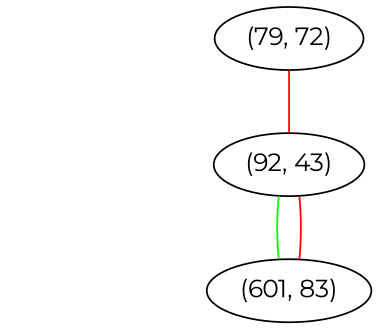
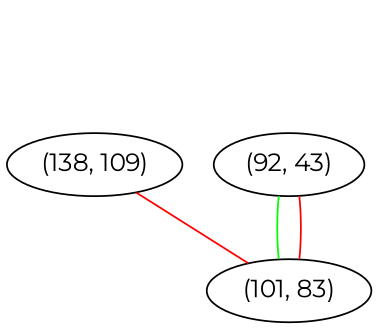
(289, 39) -> none
none -> (95, 165)
(289, 291) -> (289, 291)
